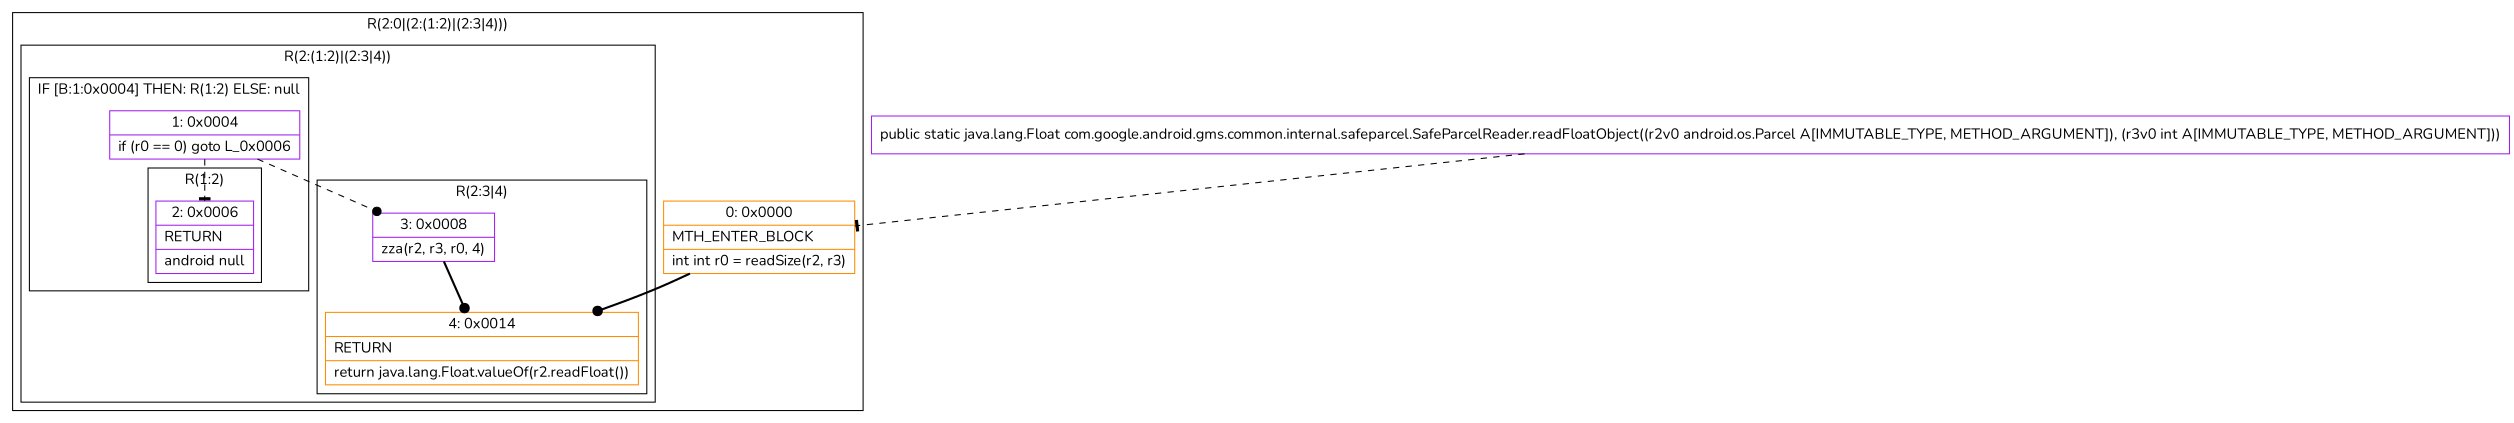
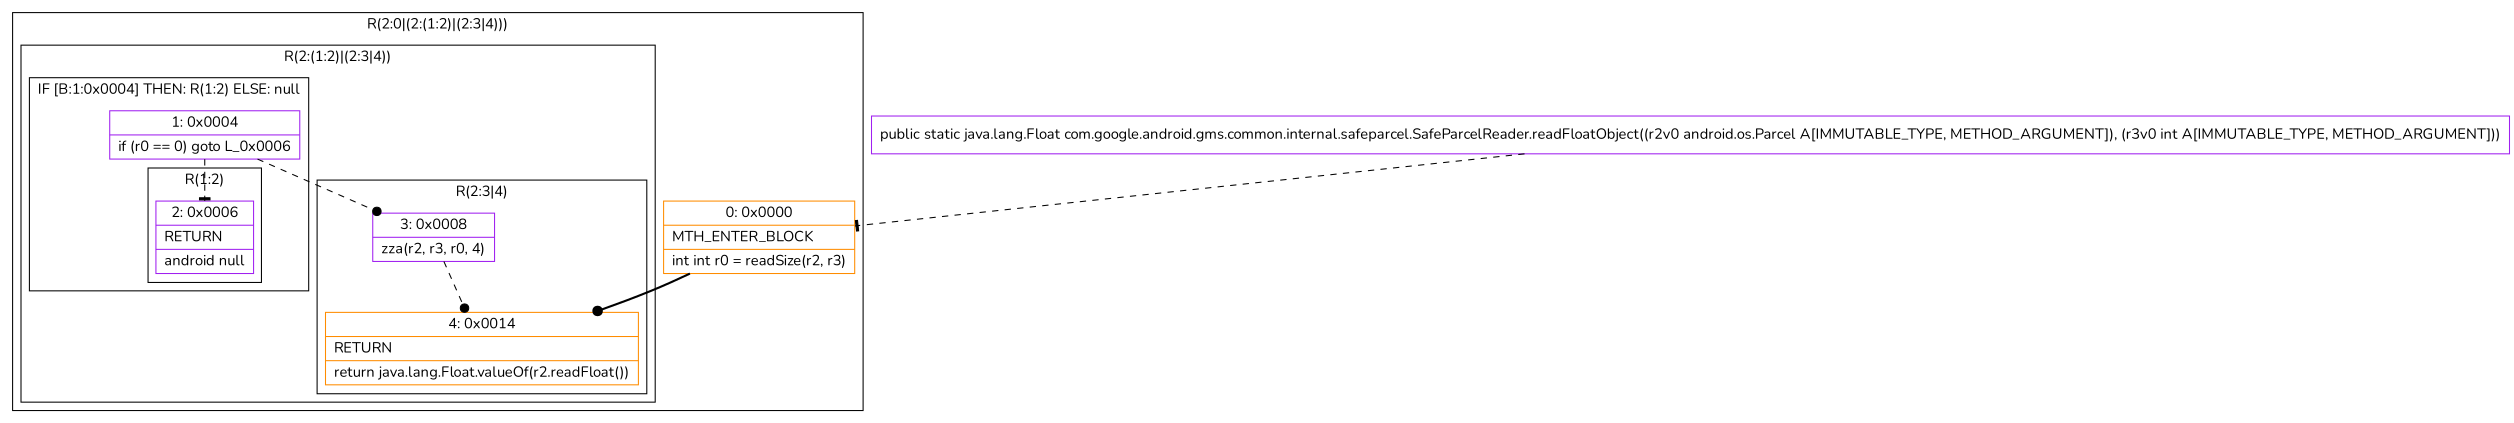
(453, 283) -> (453, 283)
